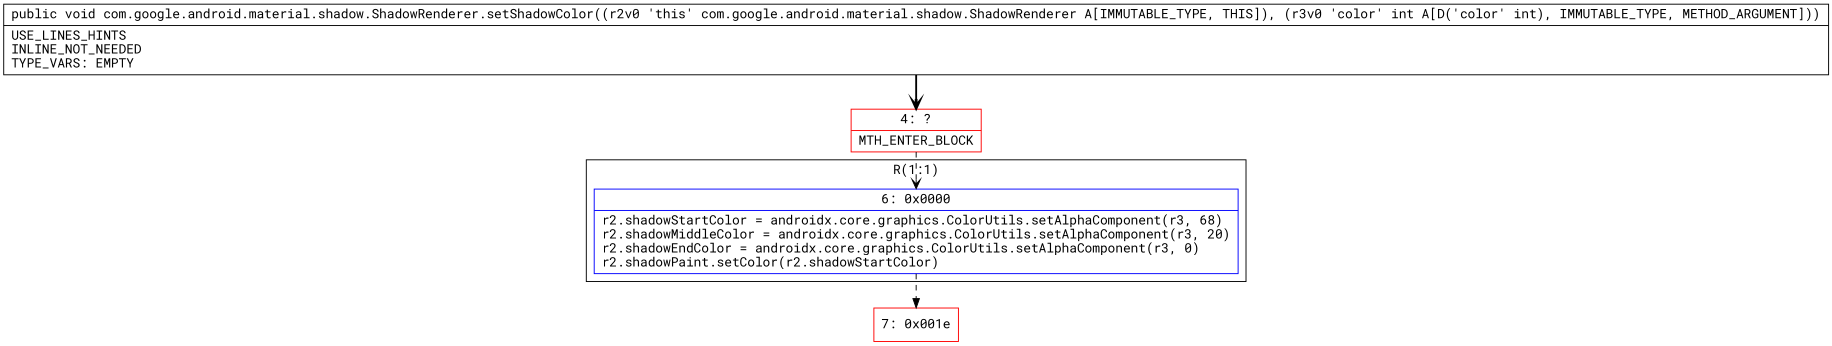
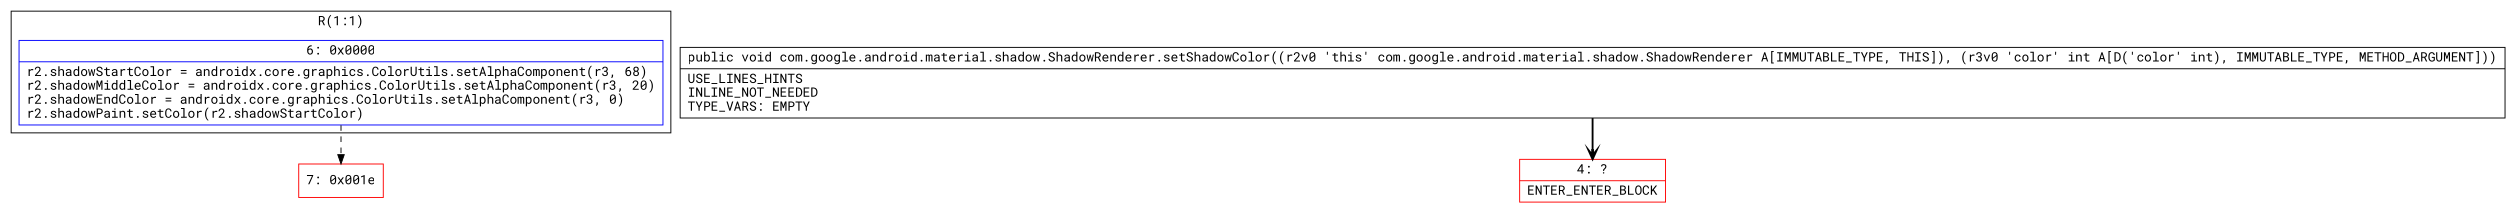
(916, 141) -> (1593, 191)
(916, 166) -> none
